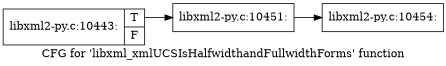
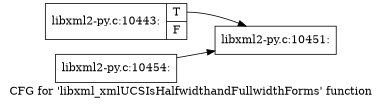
(304, 18) -> (192, 55)
